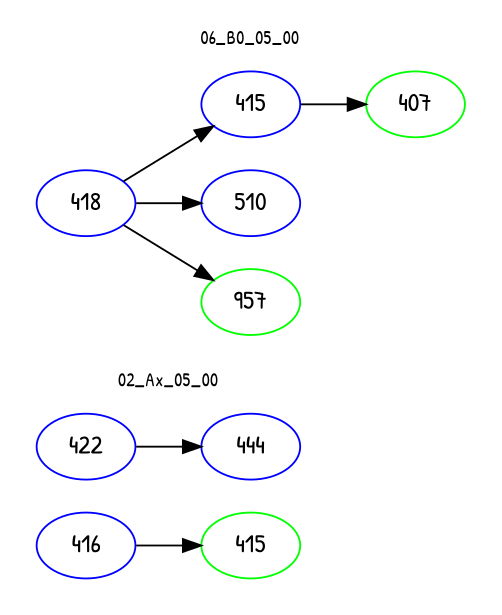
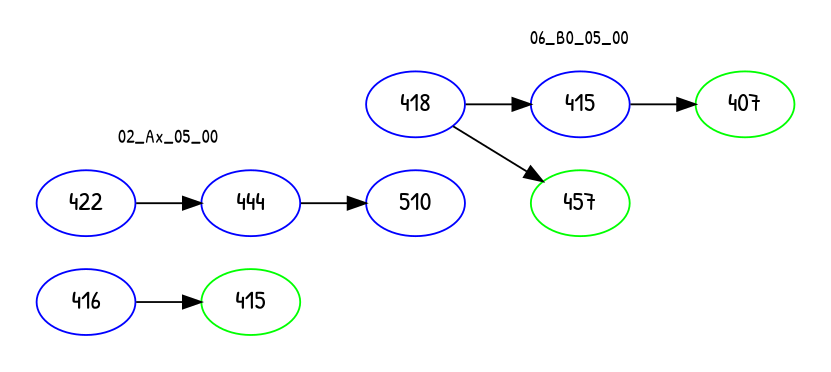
(159, 203) -> (327, 203)
(251, 302) -> (580, 203)
